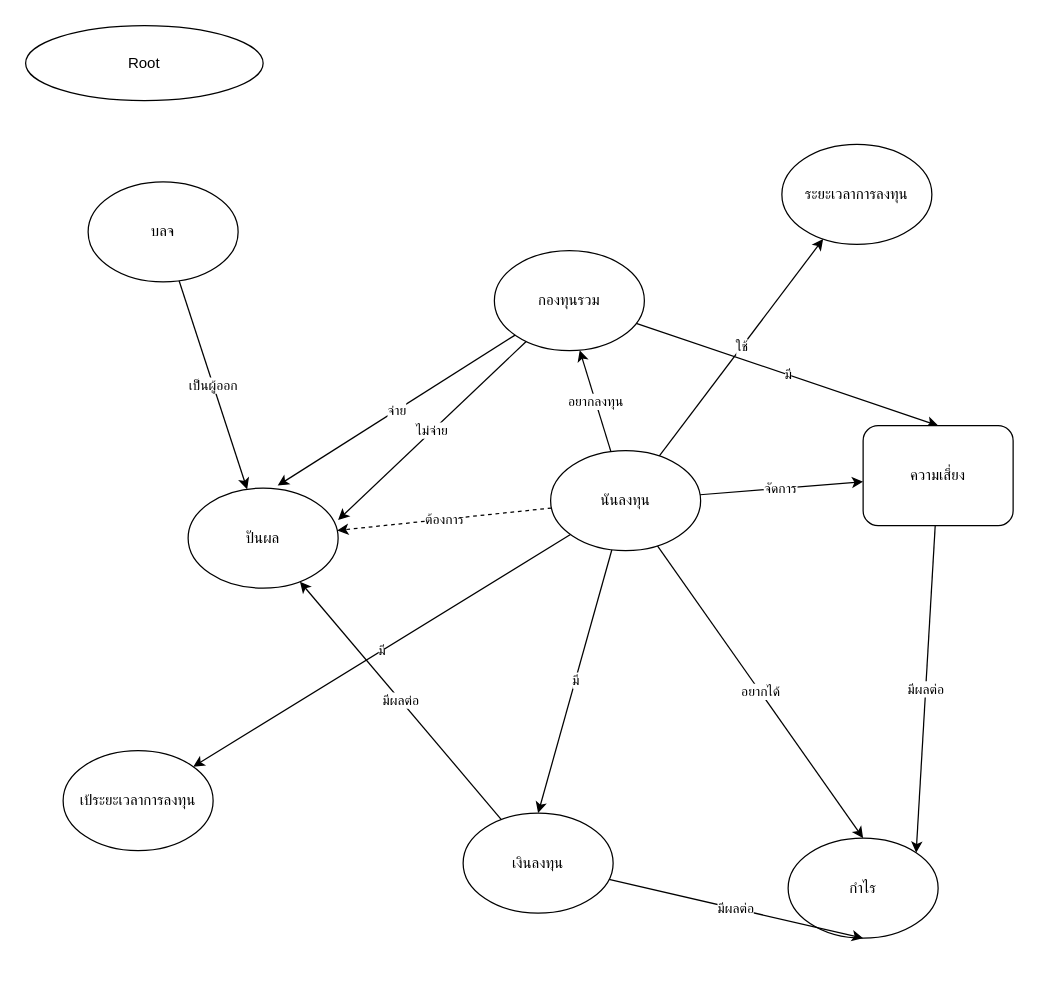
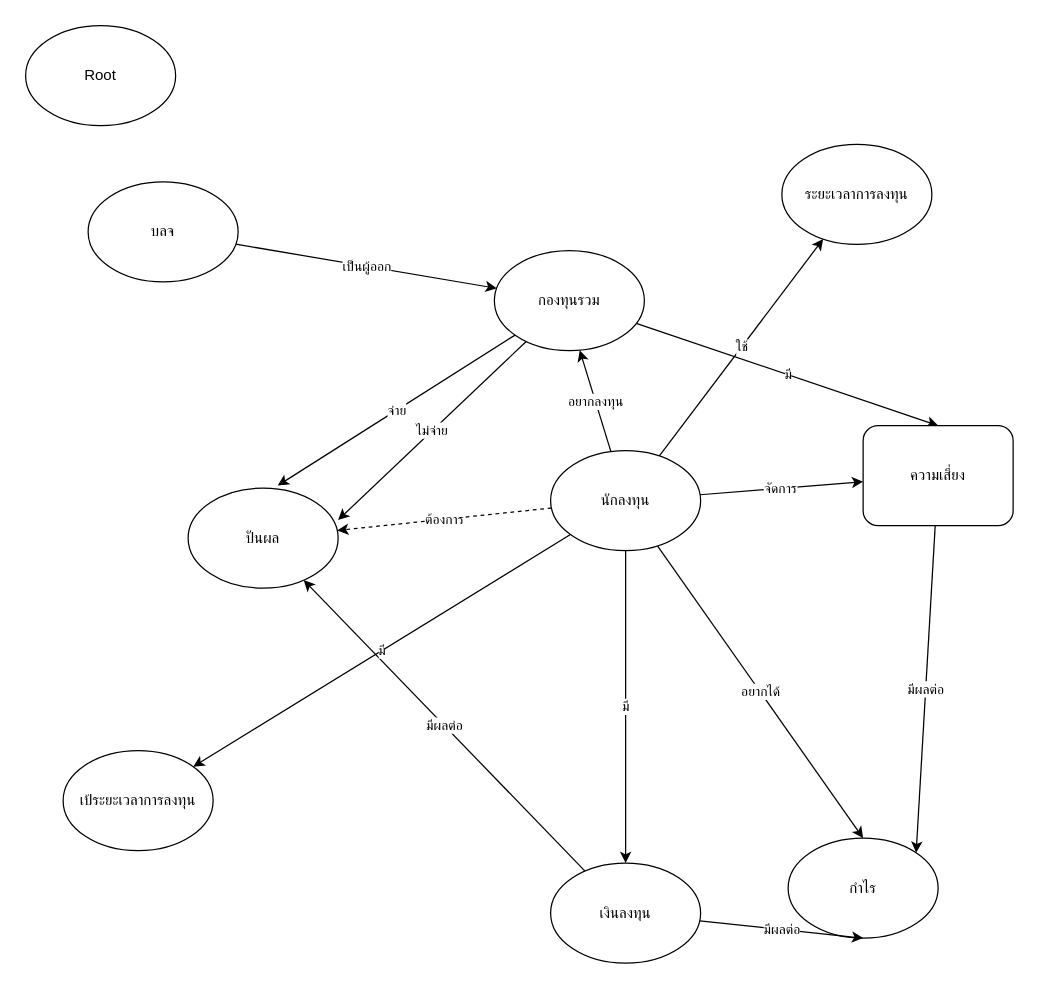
(144, 63) -> (101, 76)
(212, 381) -> (362, 266)
(626, 501) -> (626, 501)
(538, 863) -> (626, 913)
